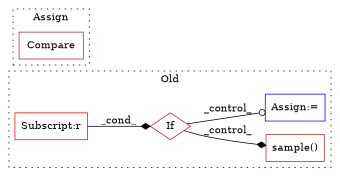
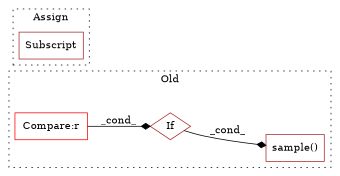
(51, 46) -> (51, 46)
(295, 108) -> none
(51, 126) -> (51, 126)
(228, 130) -> (228, 130)
